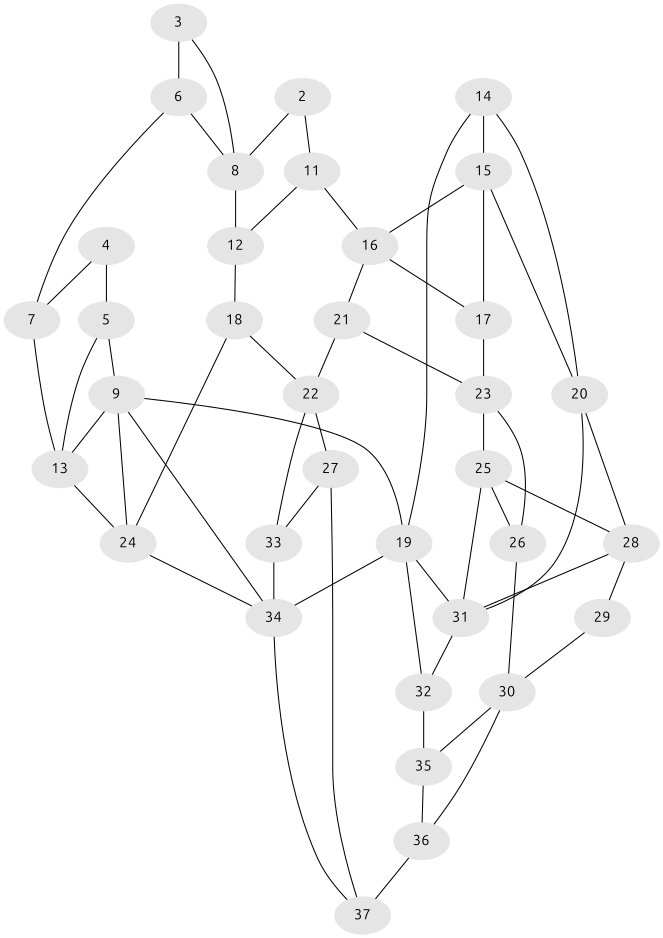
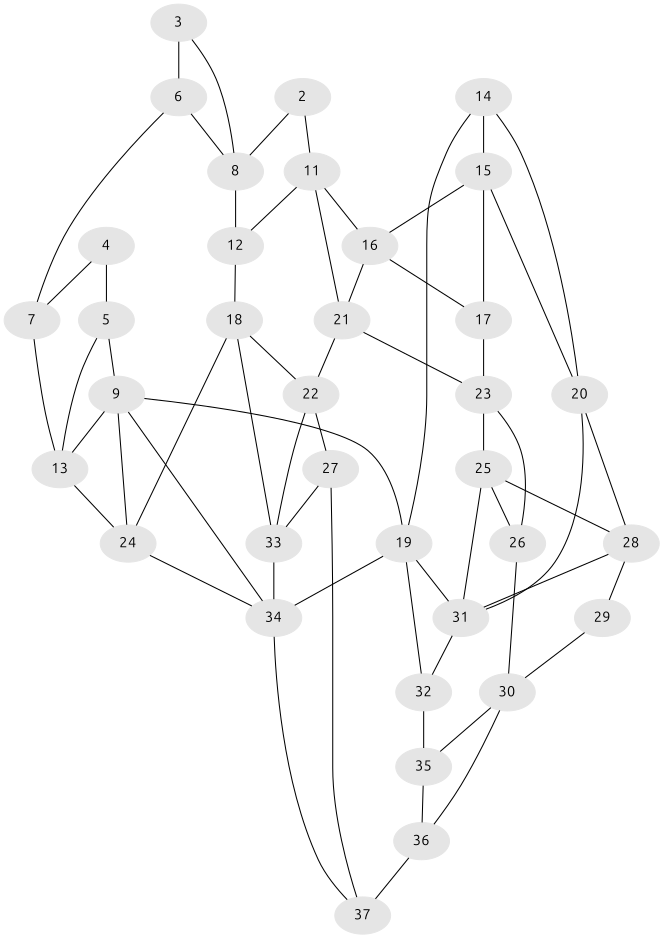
none -> (327, 246)
none -> (254, 432)
